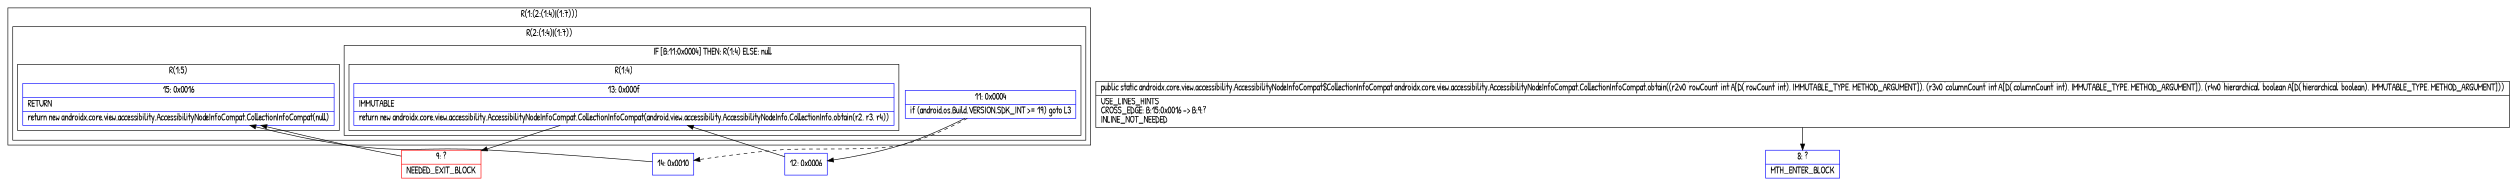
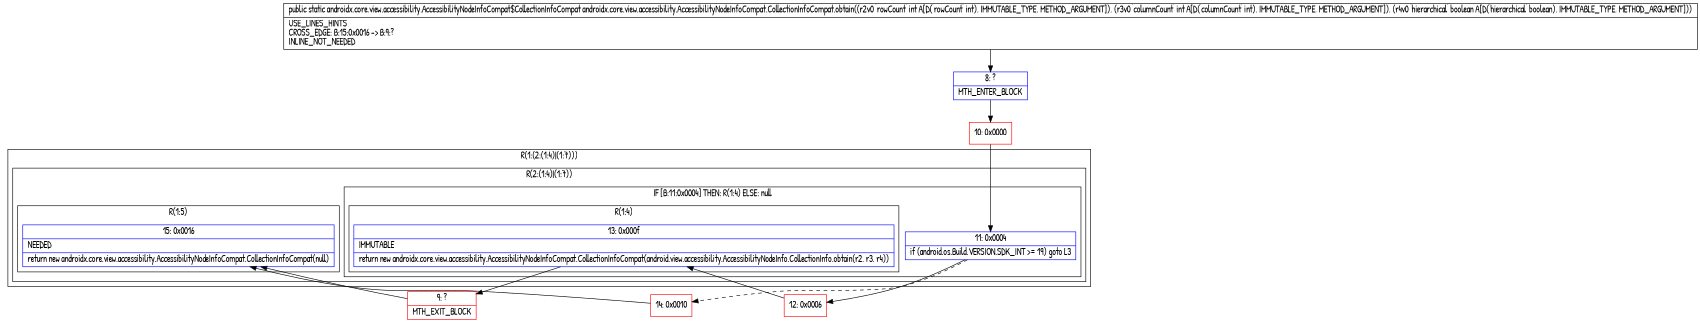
(40, 104) -> (40, 246)
none -> (991, 133)
(673, 164) -> (671, 306)
(806, 164) -> (805, 306)
(441, 171) -> (442, 312)
